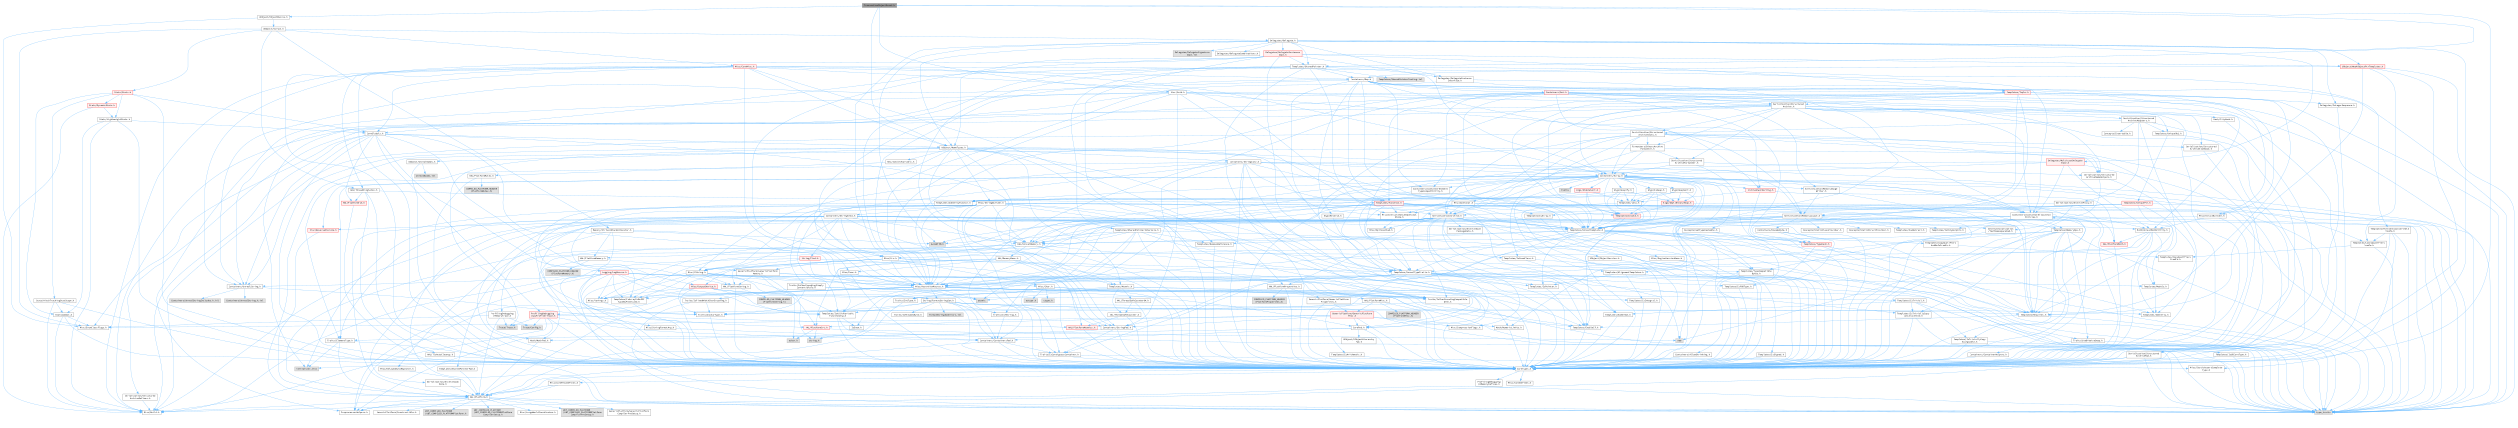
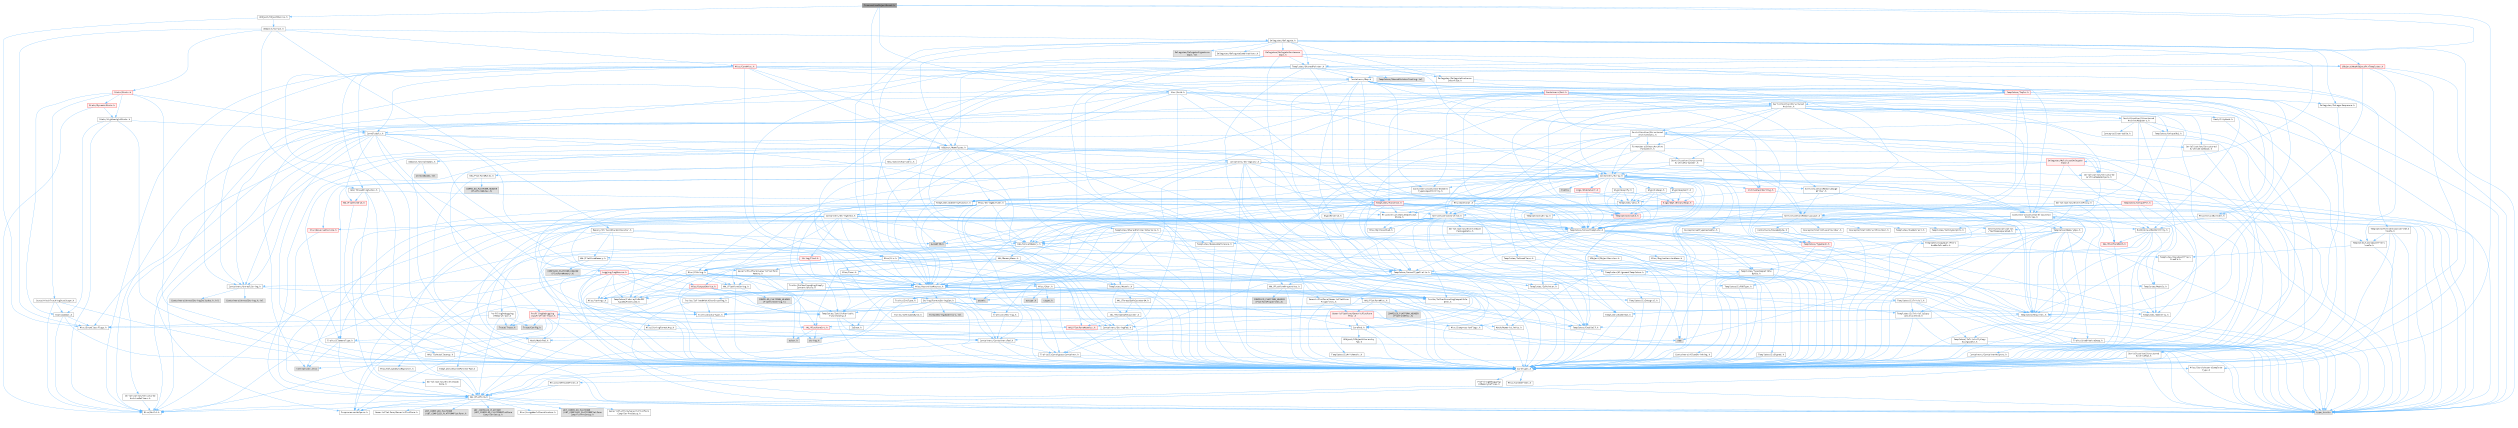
(1459, 246) -> none
(1519, 251) -> none
(2231, 355) -> none
(397, 412) -> (397, 412)
